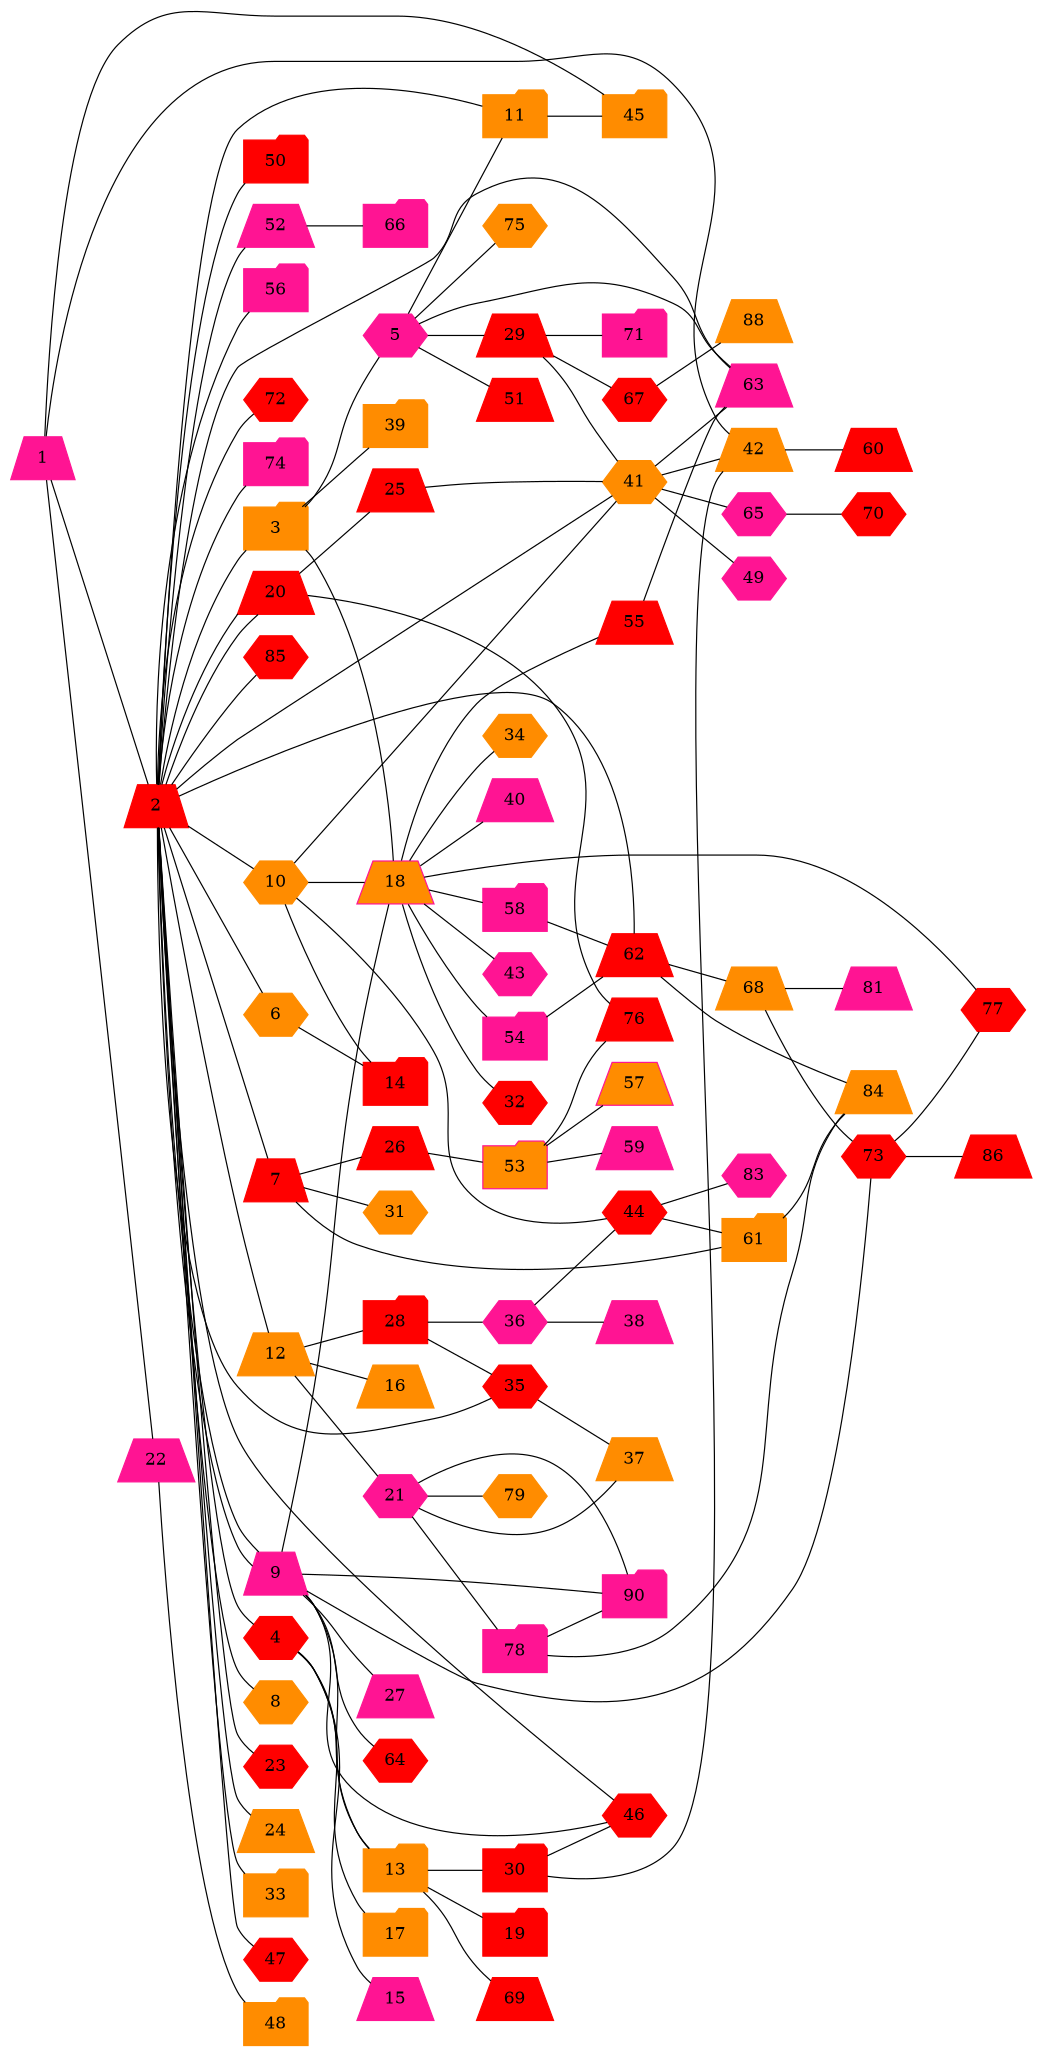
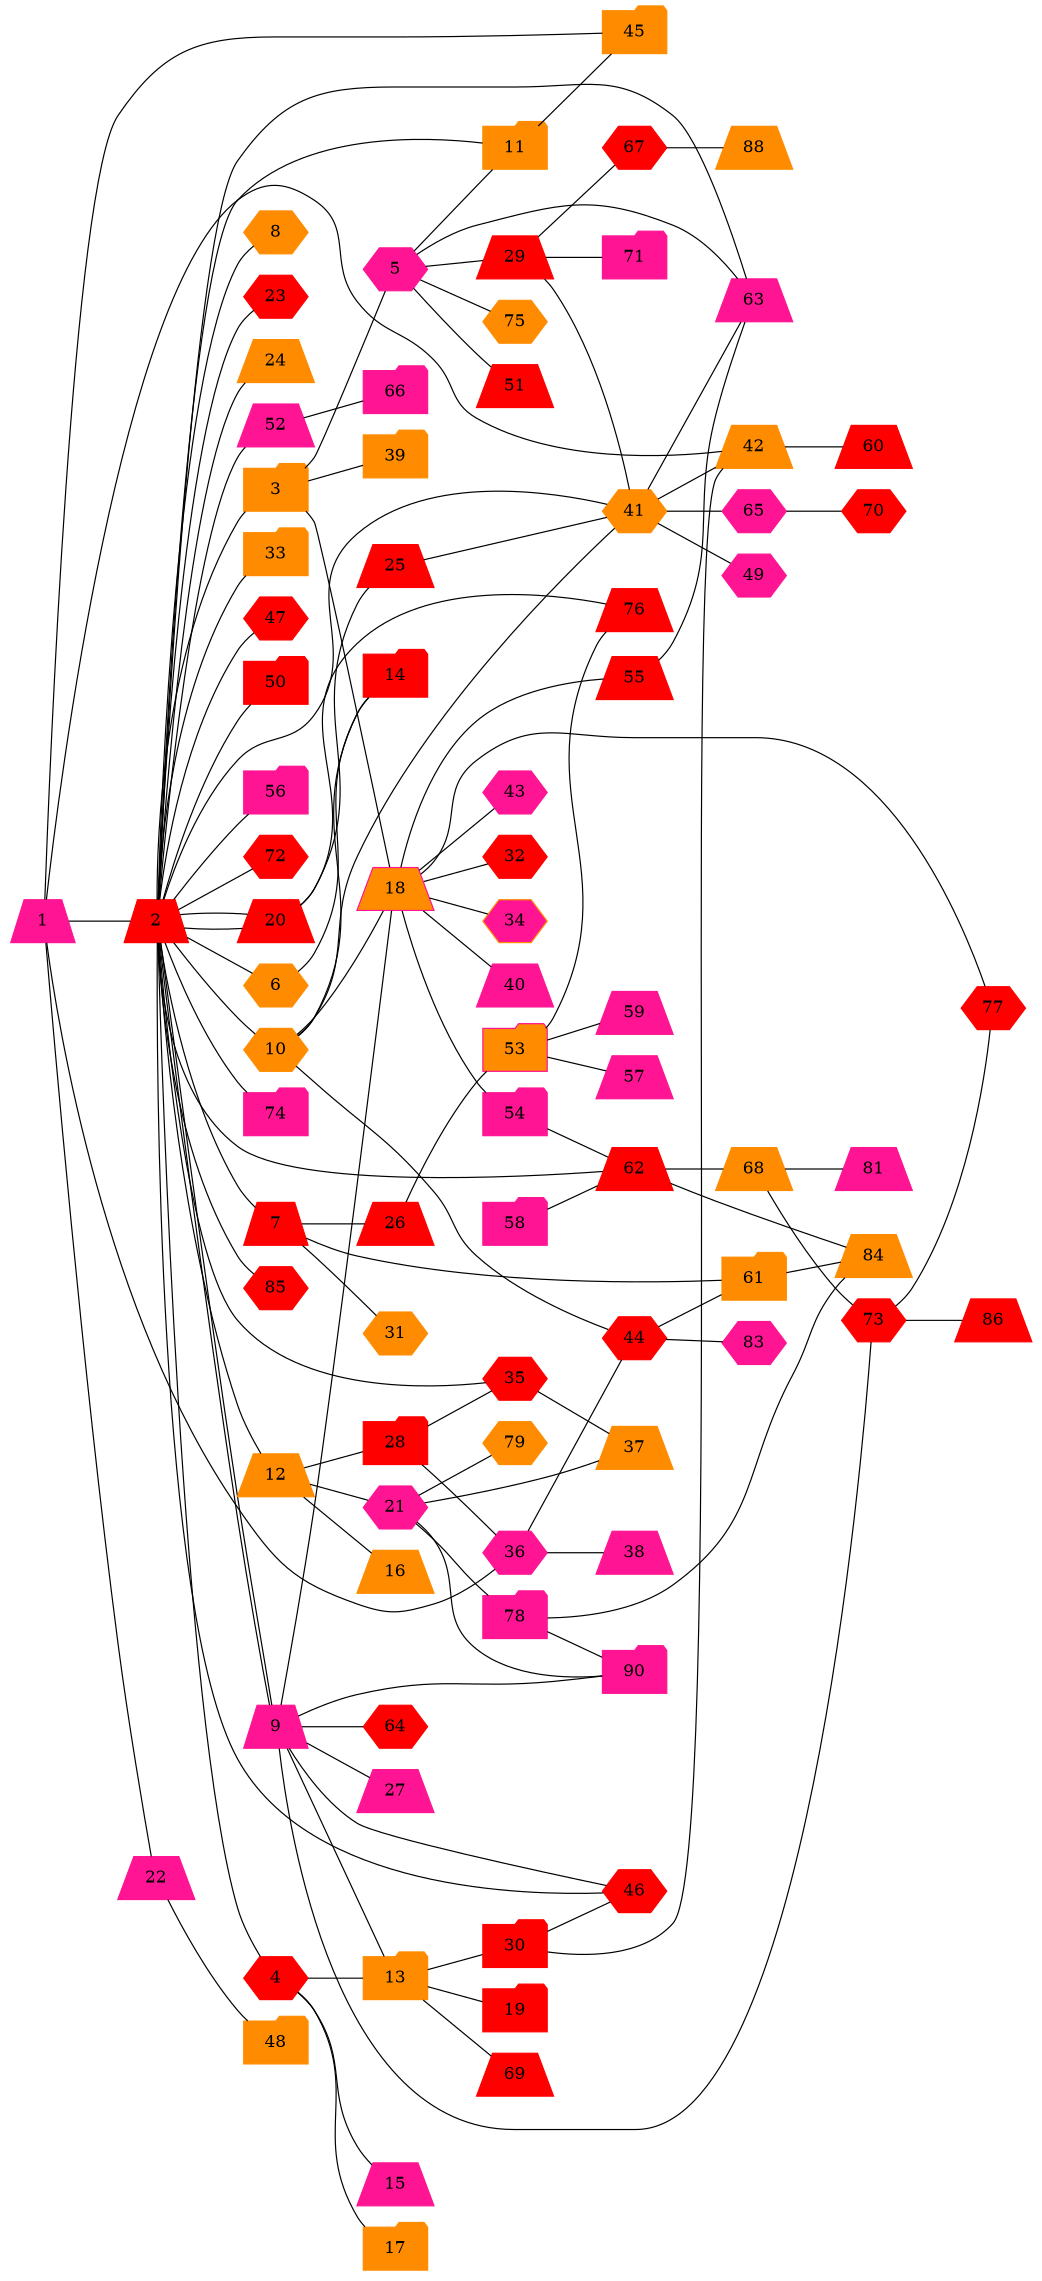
(515, 736) -> (515, 921)
(456, 896) -> none
(635, 1084) -> (635, 1077)
none -> (157, 1358)
